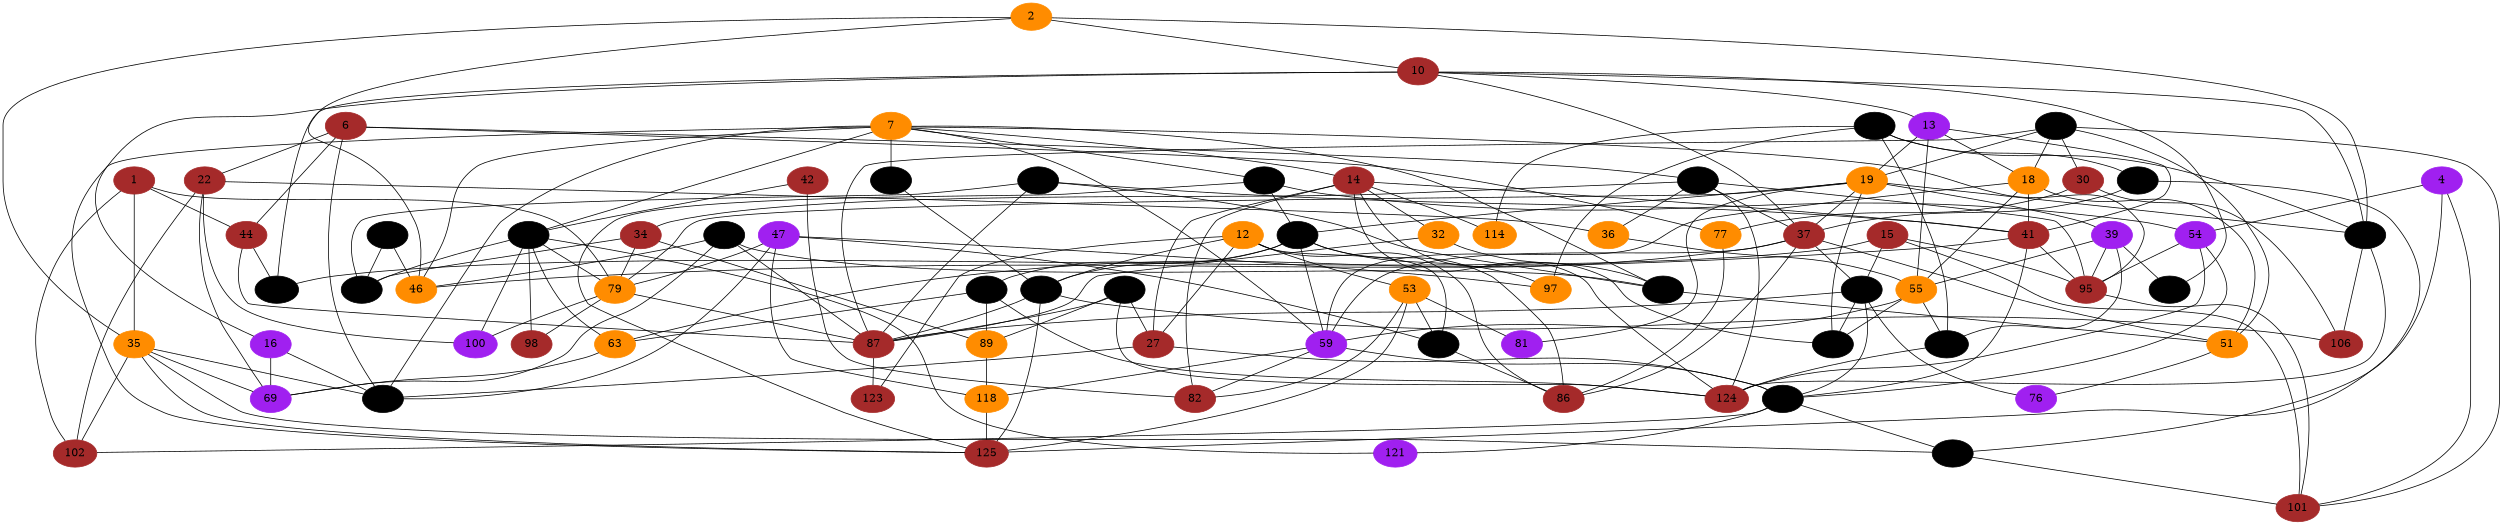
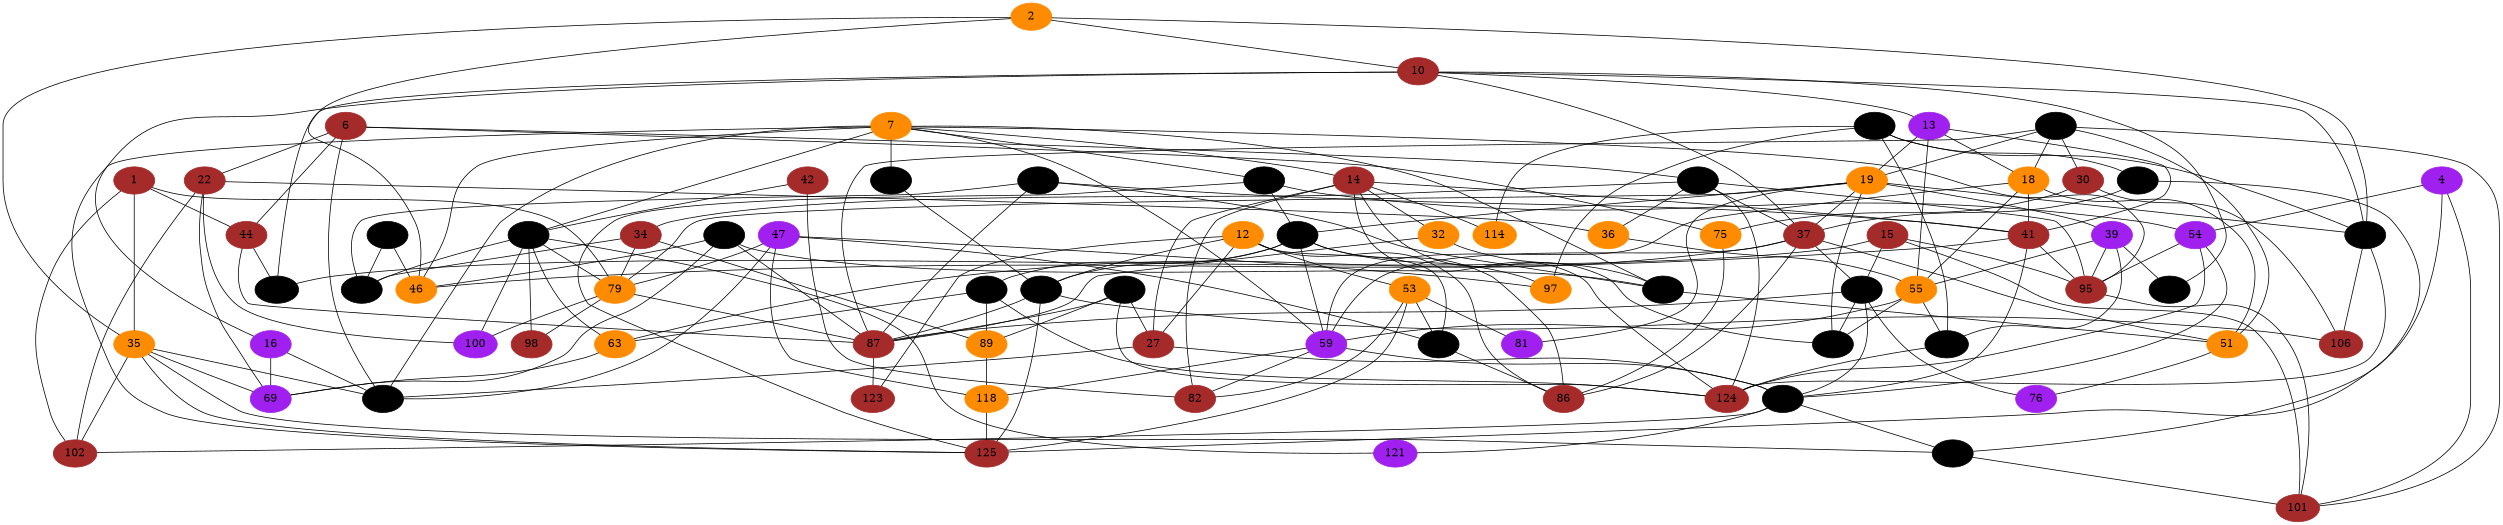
(1721, 235) -> (1721, 235)
